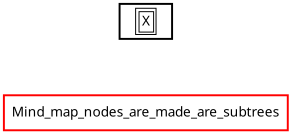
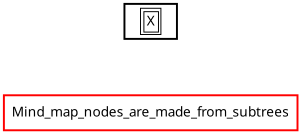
(146, 113) -> (151, 113)
